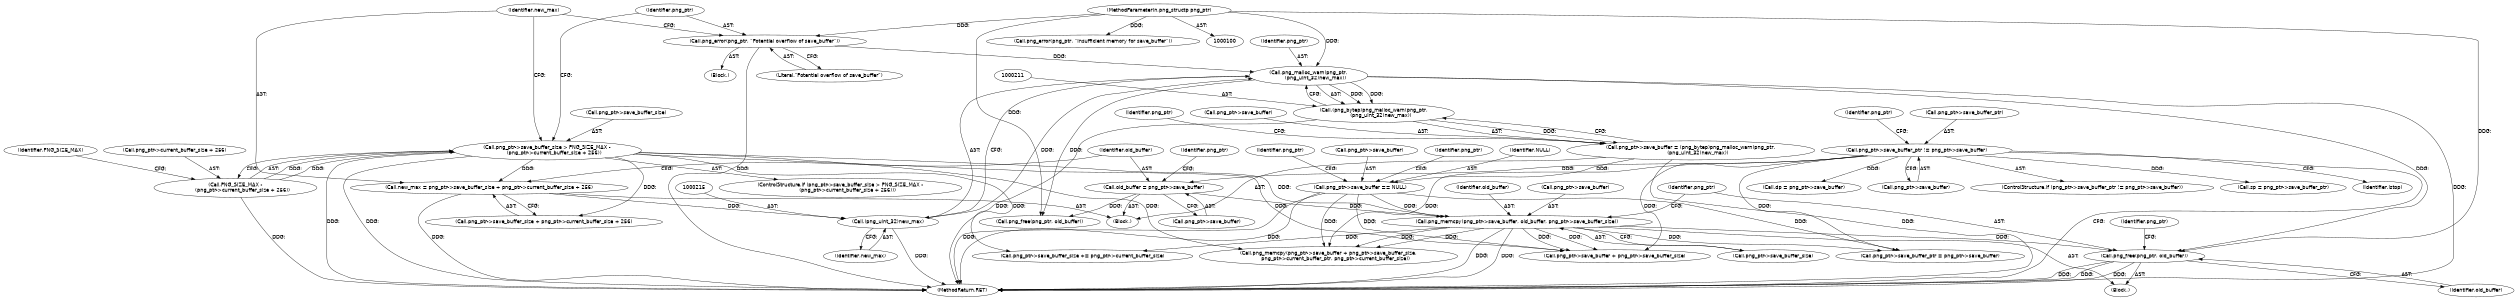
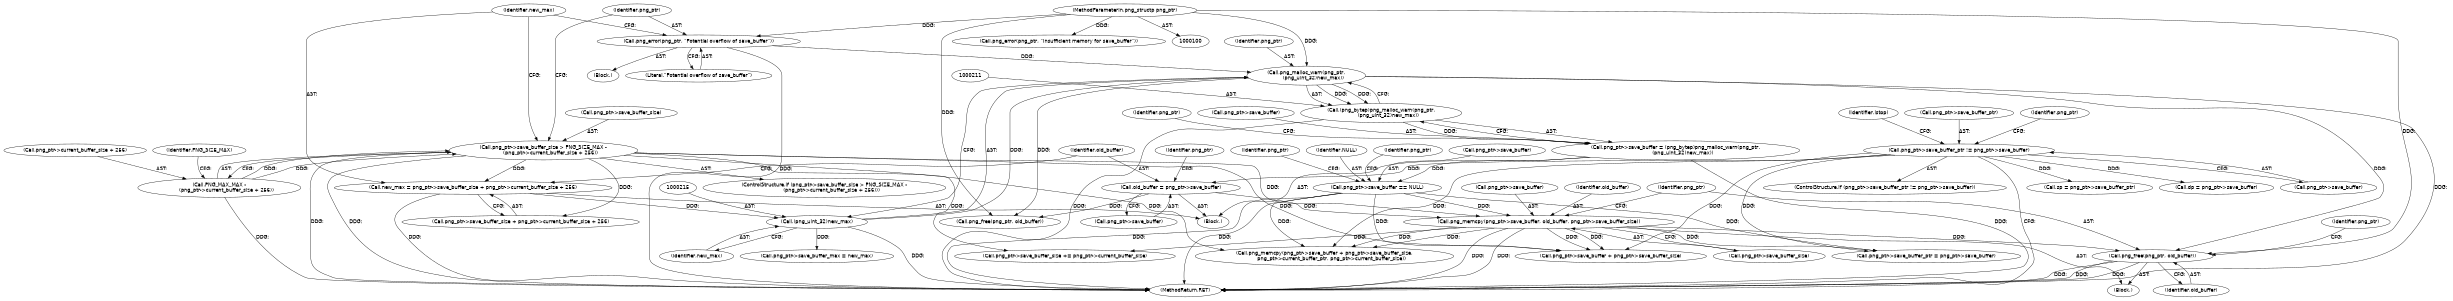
(2232, 163) -> (1911, 131)
(235, 188) -> (219, 188)
none -> (817, 256)
